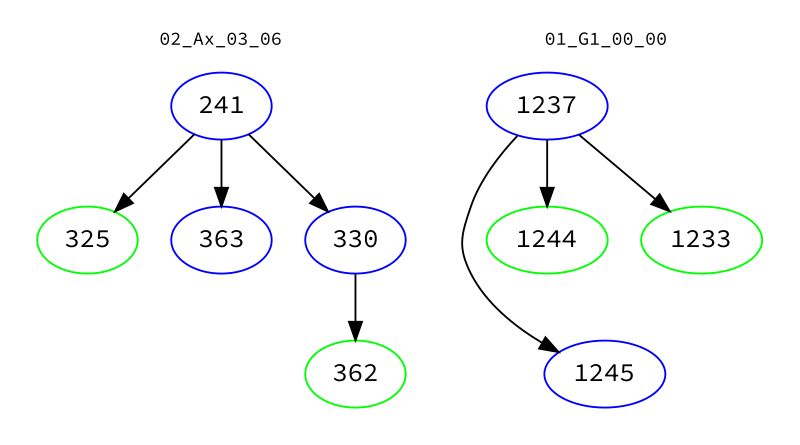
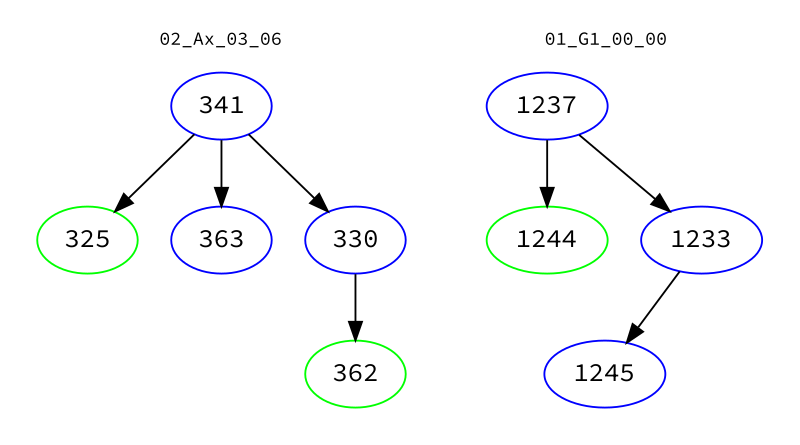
(221, 106) -> (221, 106)
(702, 240) -> (702, 240)
(462, 248) -> (659, 299)
